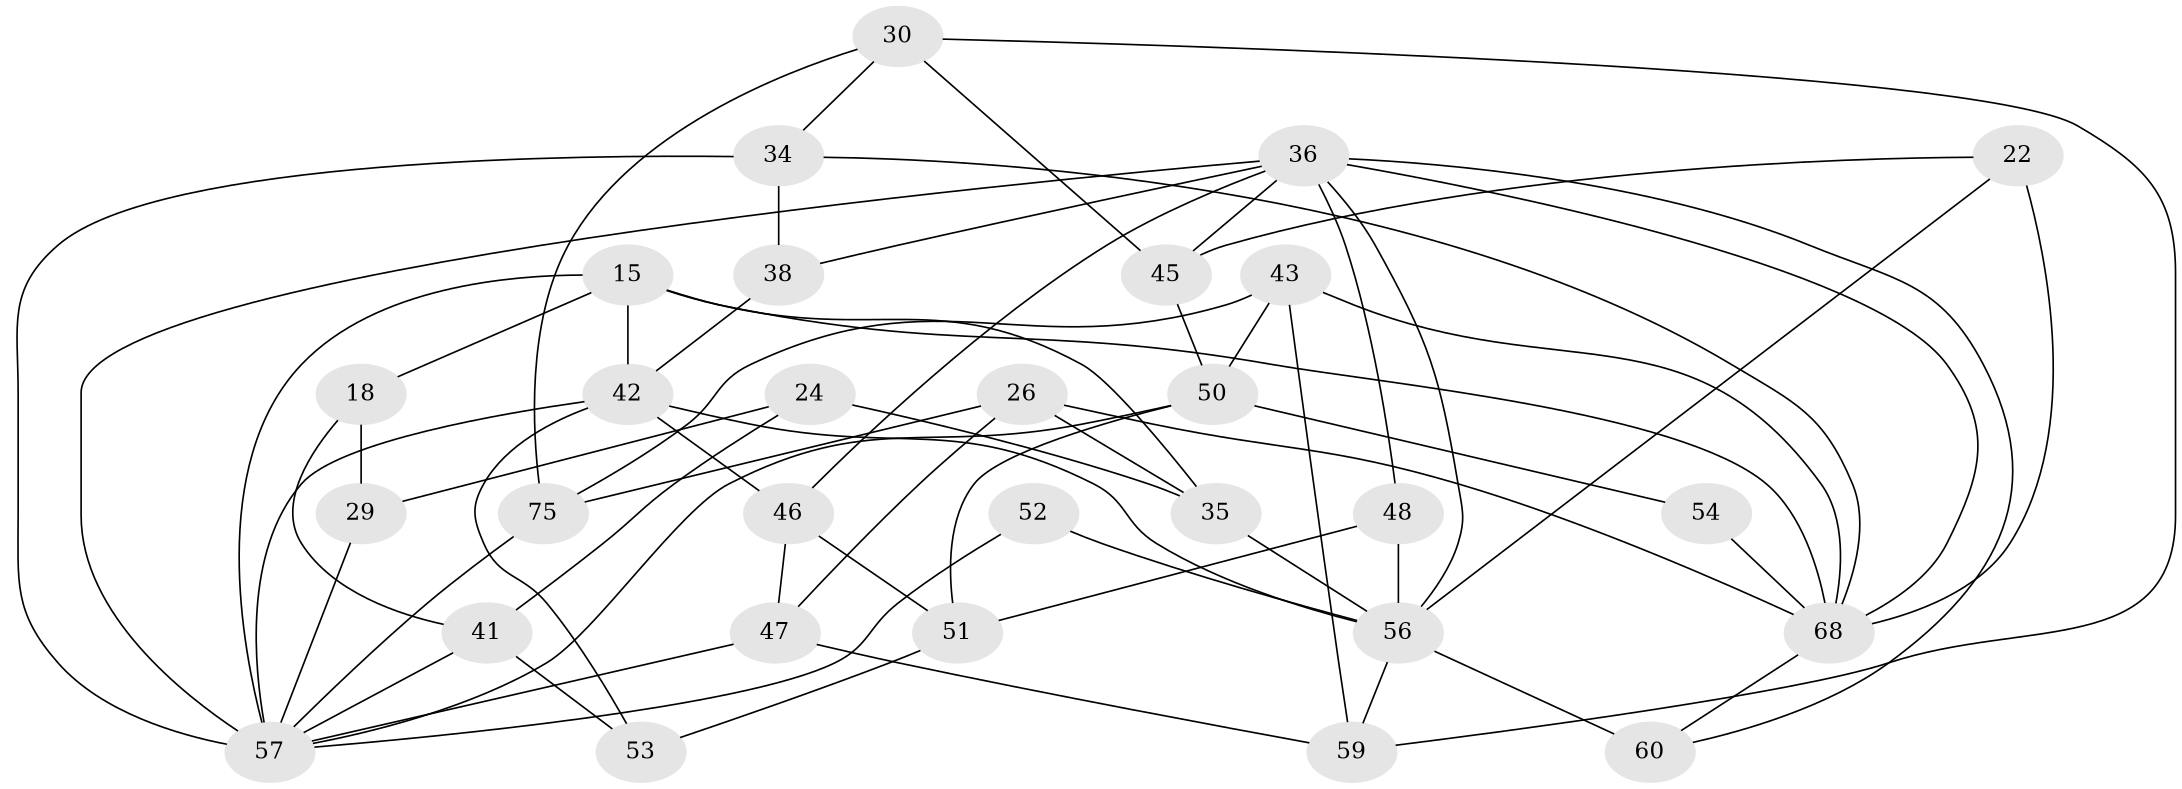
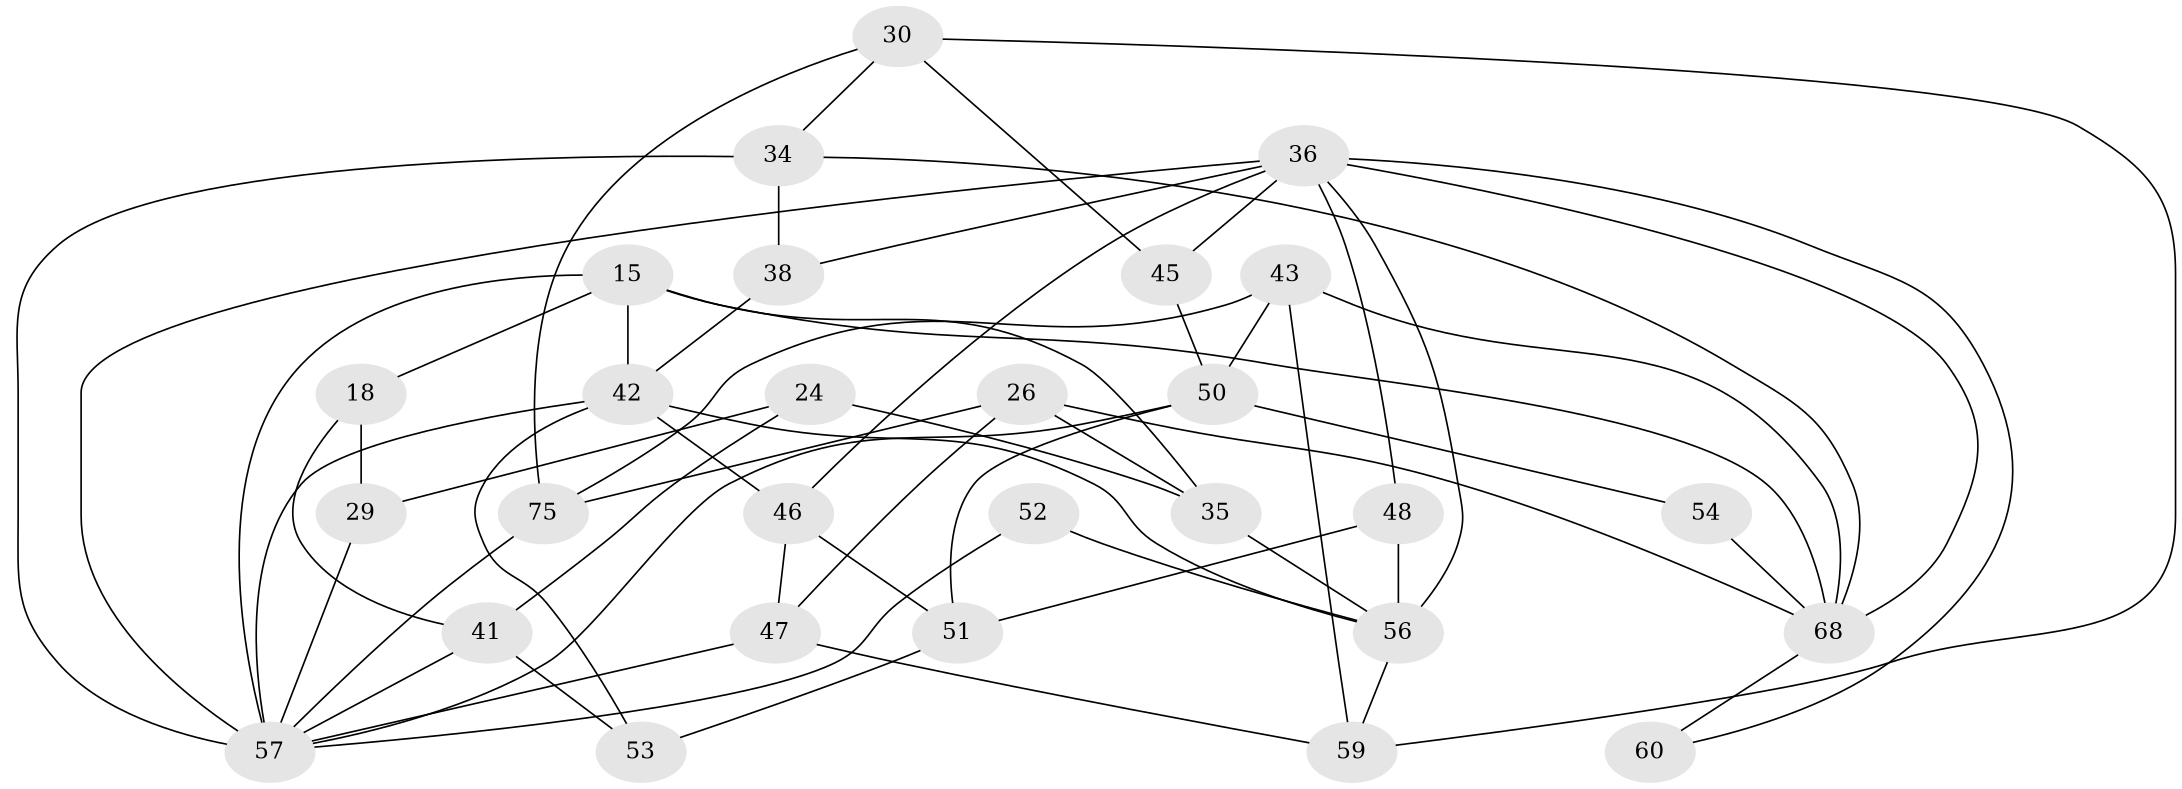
(2018, 156) -> none
(1524, 693) -> none
